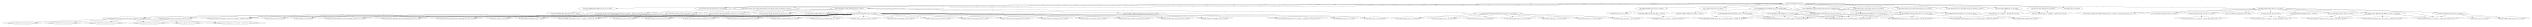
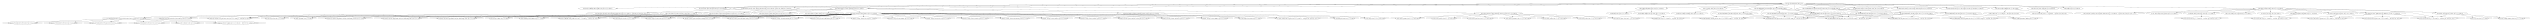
(565, 13) -> none
none -> (1250, 18)
